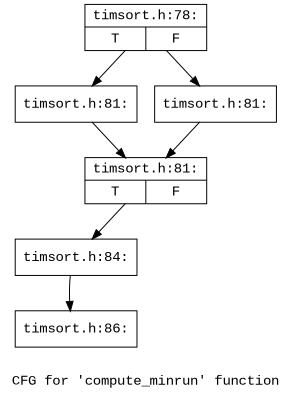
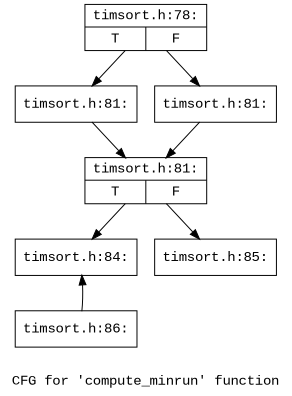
none -> (216, 257)
(70, 288) -> (83, 298)
